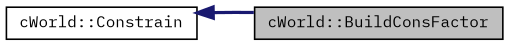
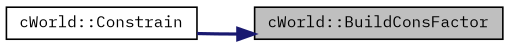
(234, 12) -> (217, 34)
